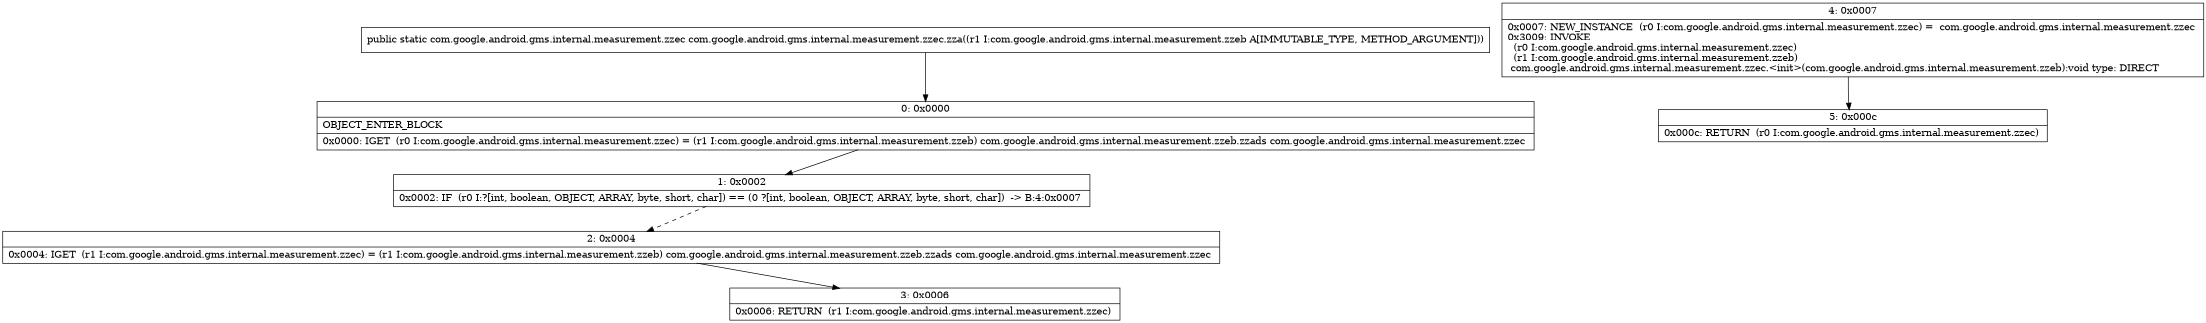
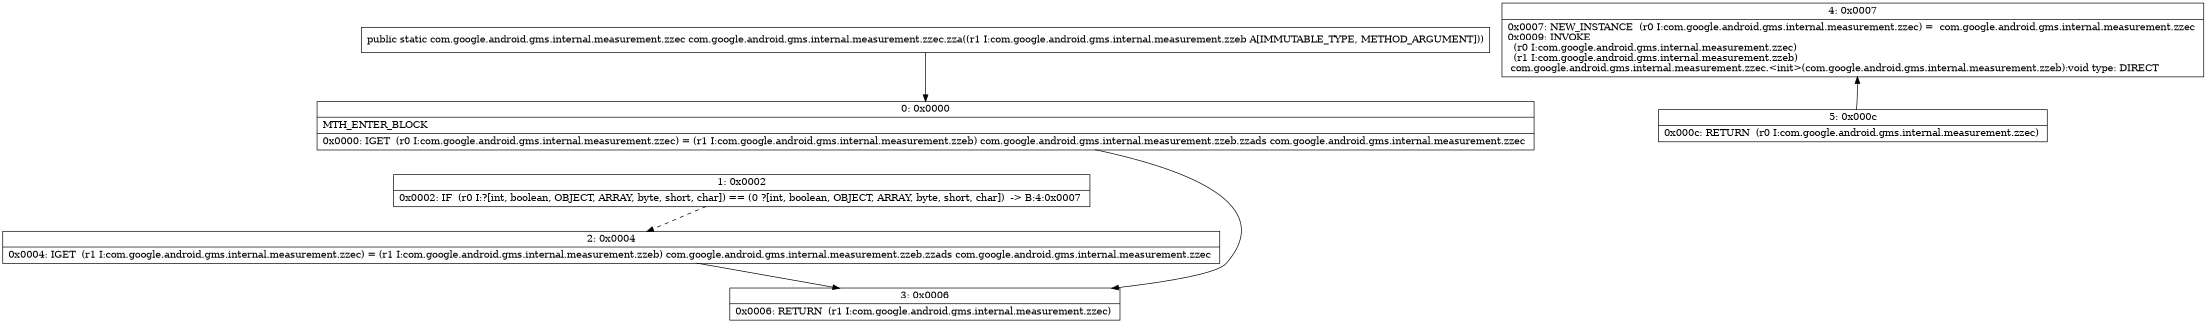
(1552, 38) -> (1552, 38)
(1848, 90) -> (1857, 97)
(382, 125) -> (375, 125)
(825, 161) -> (1237, 217)
